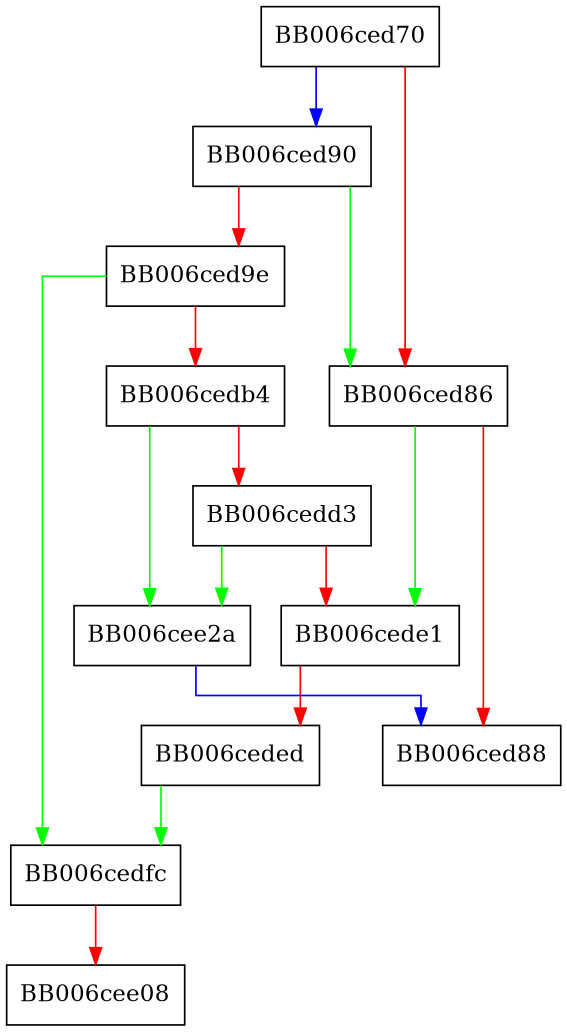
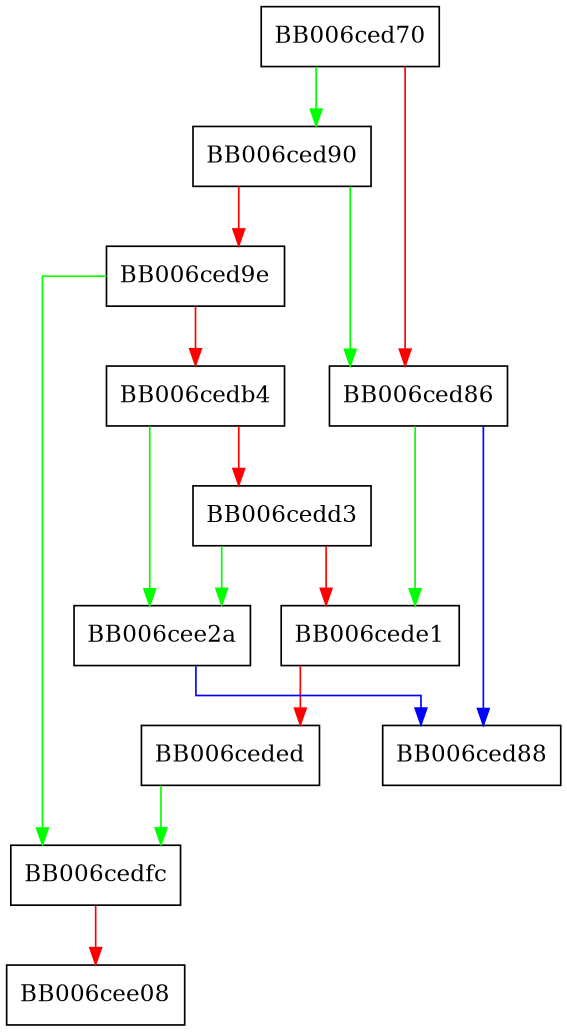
(316, 88) -> (316, 88)
(483, 567) -> (483, 567)
